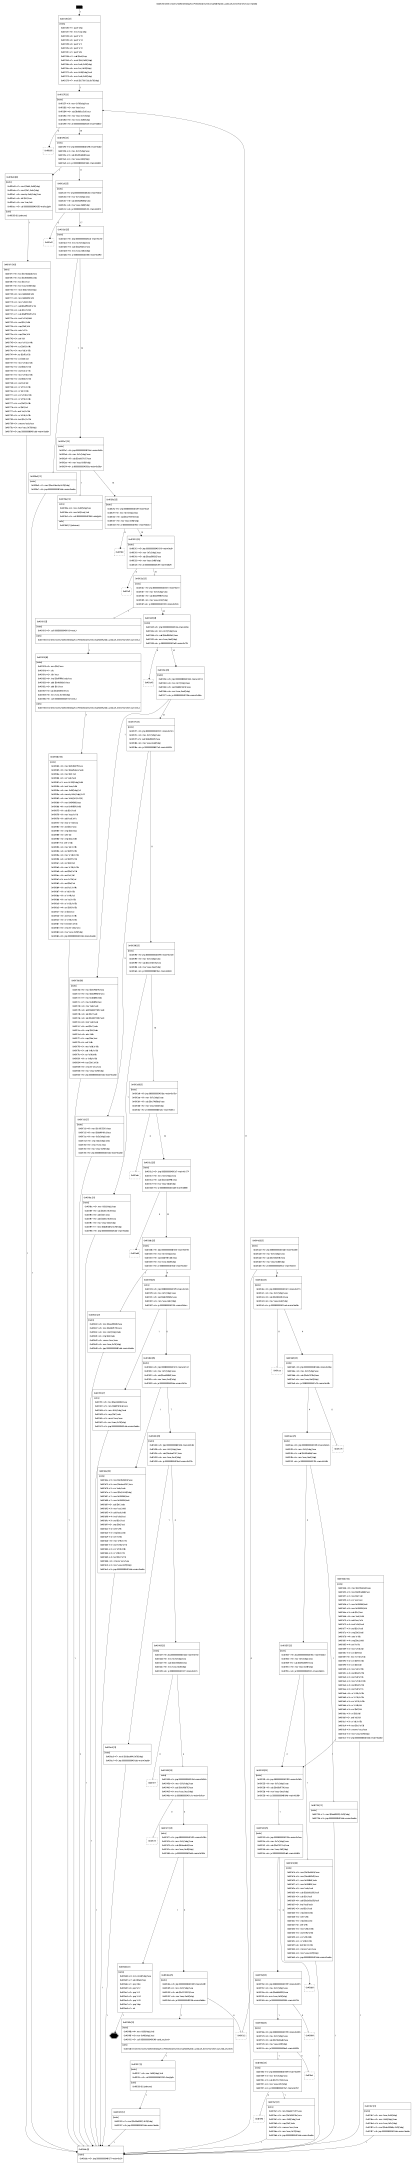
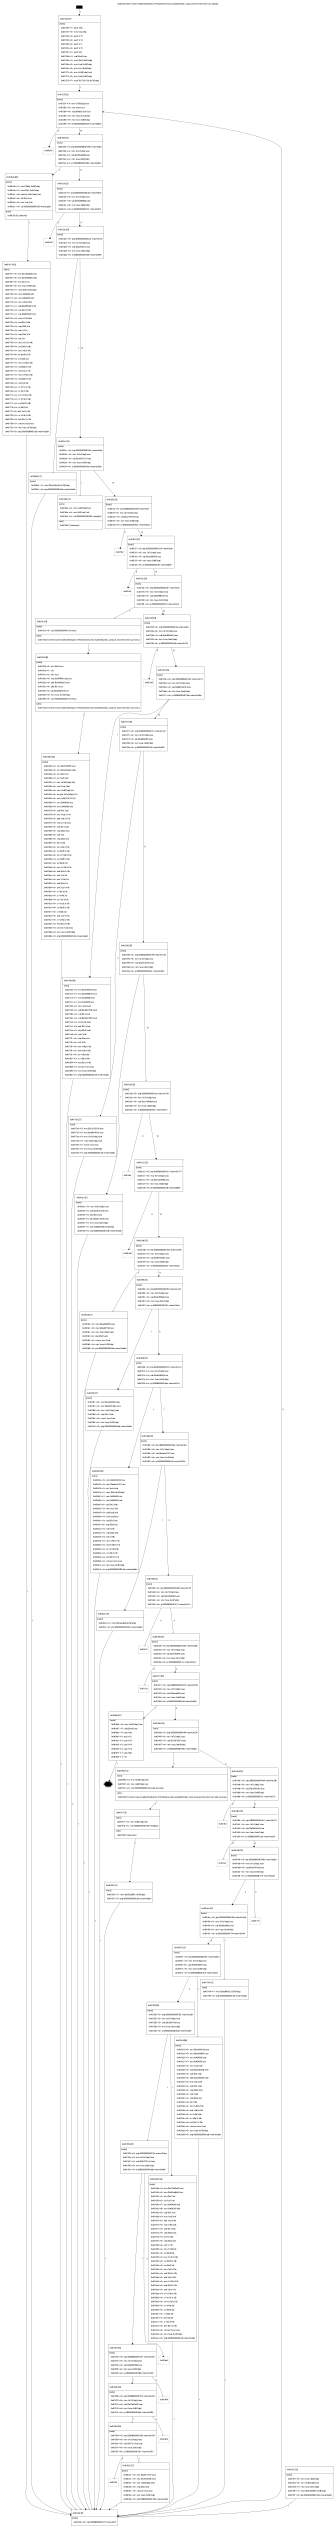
(321, 1754) -> (171, 2105)
(227, 2011) -> (214, 1758)
